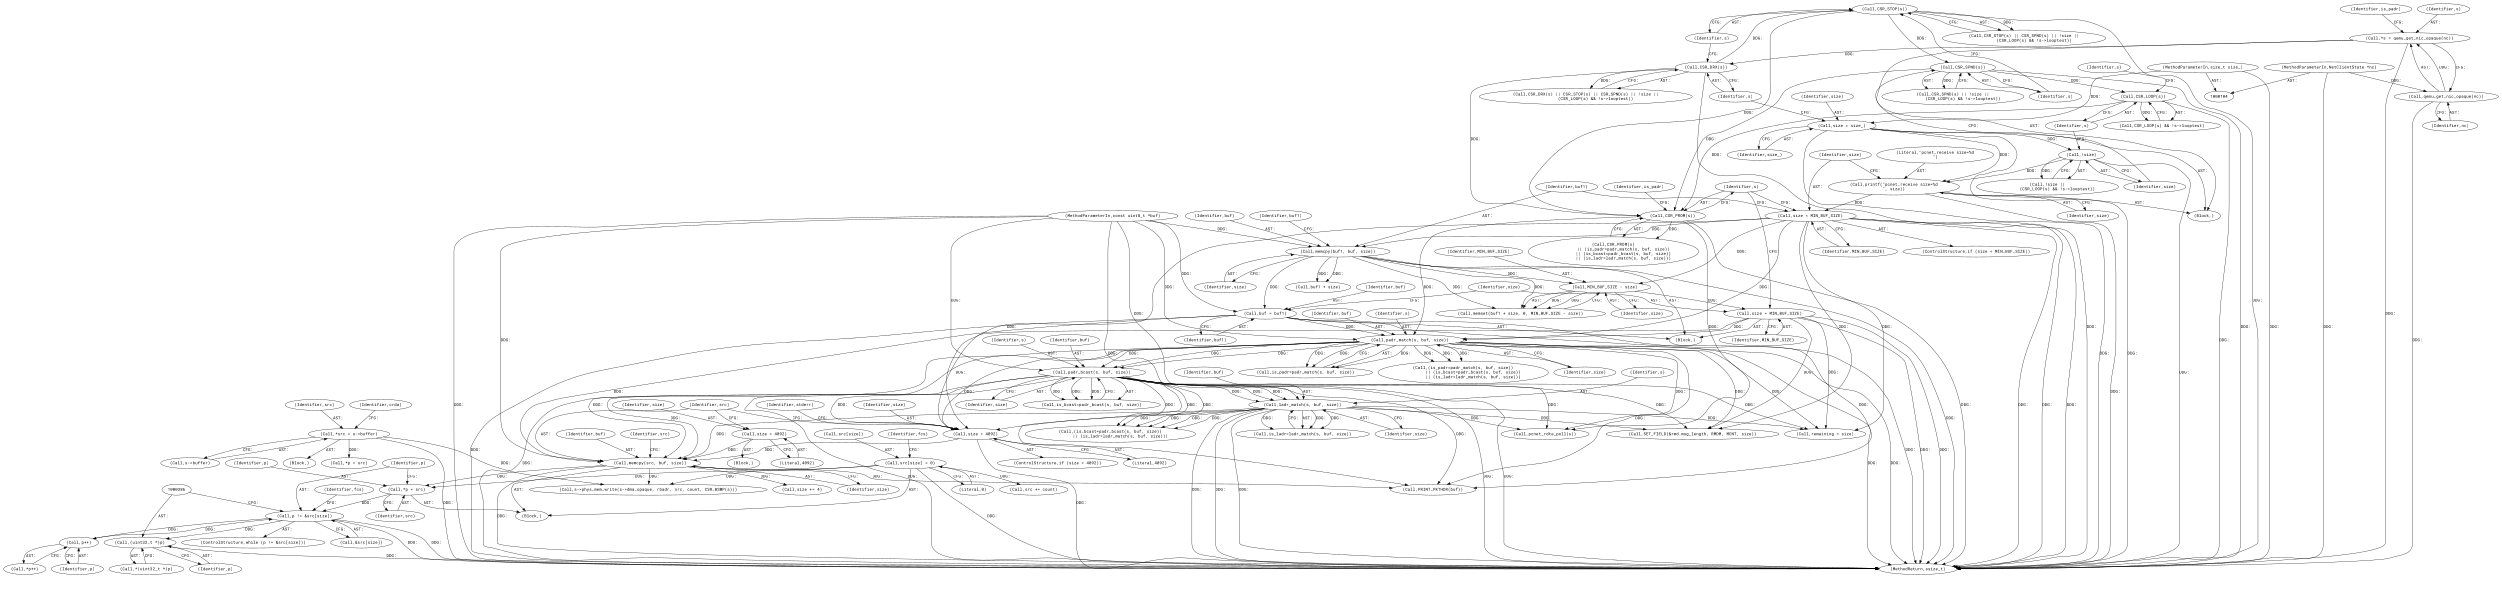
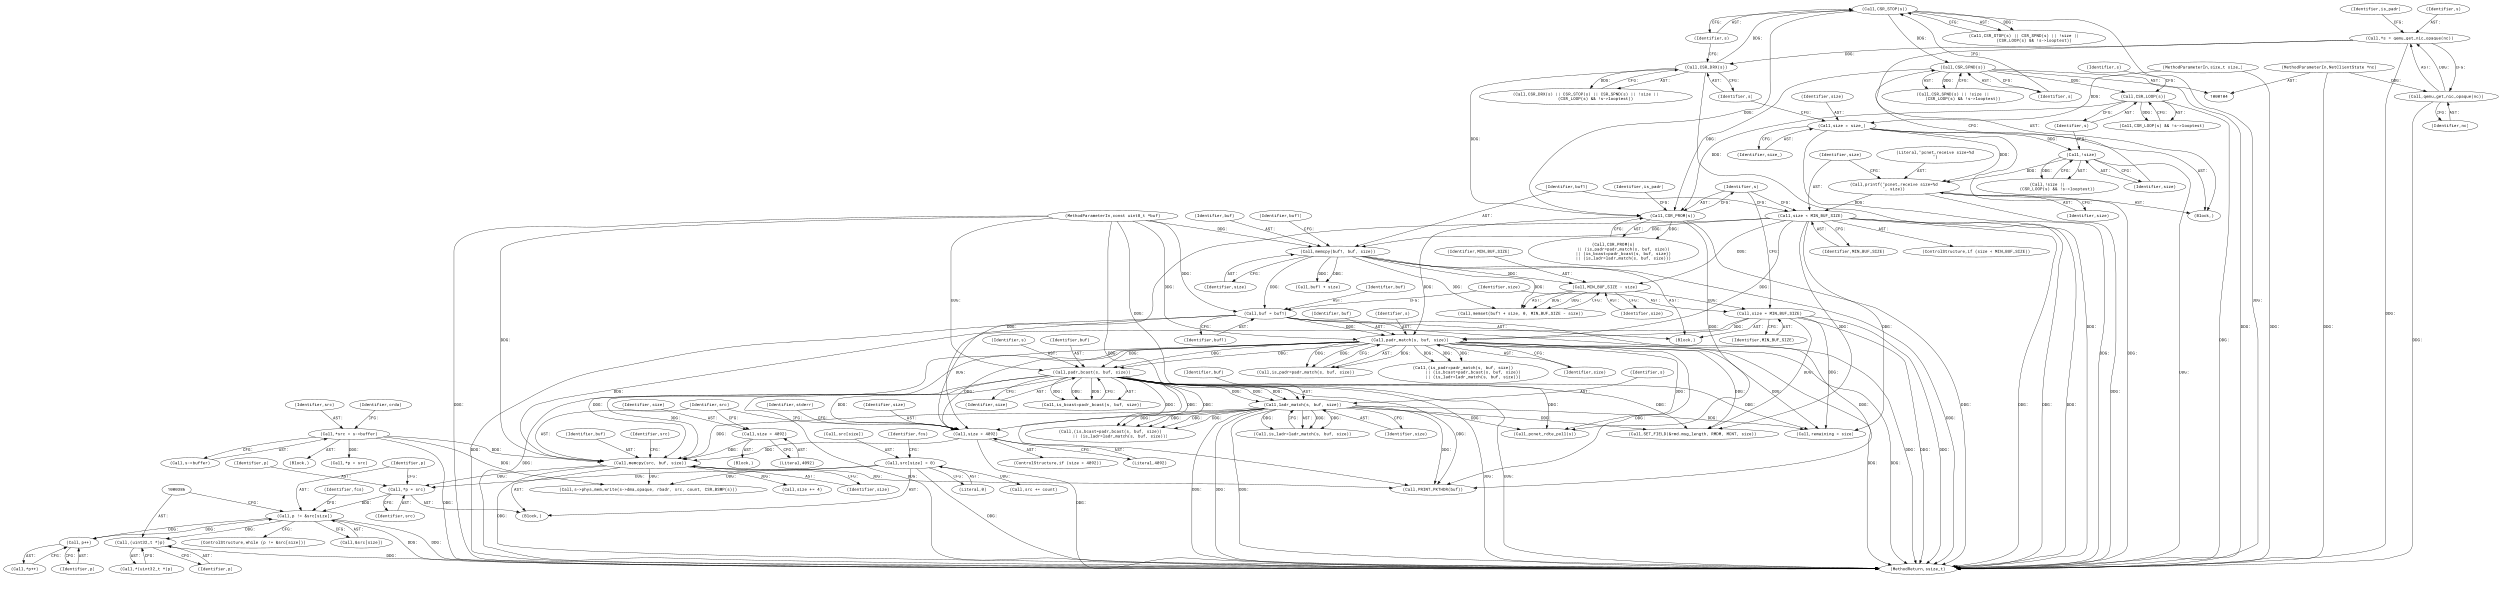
(2210, 81) -> (2101, 74)
none -> (1427, 417)
none -> (493, 453)
(289, 529) -> (289, 529)
